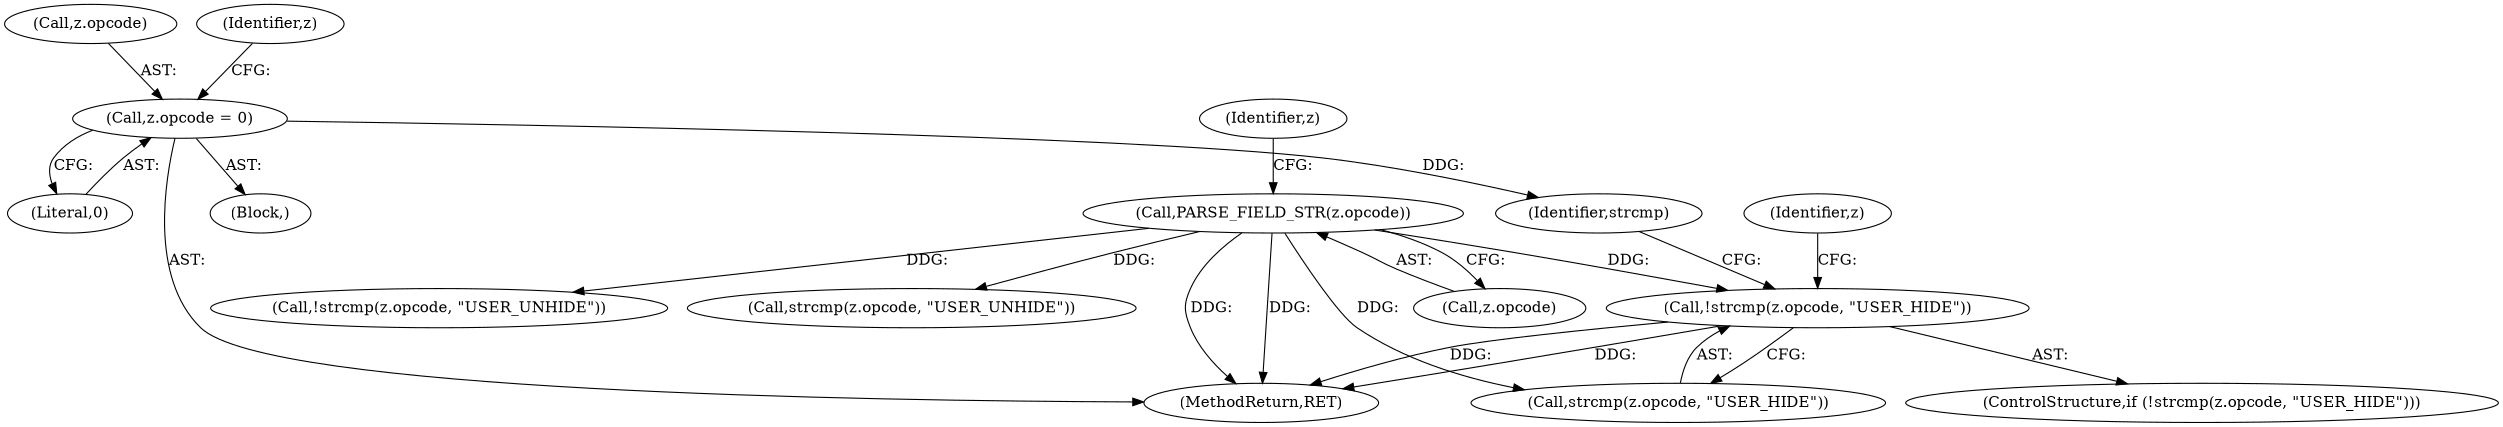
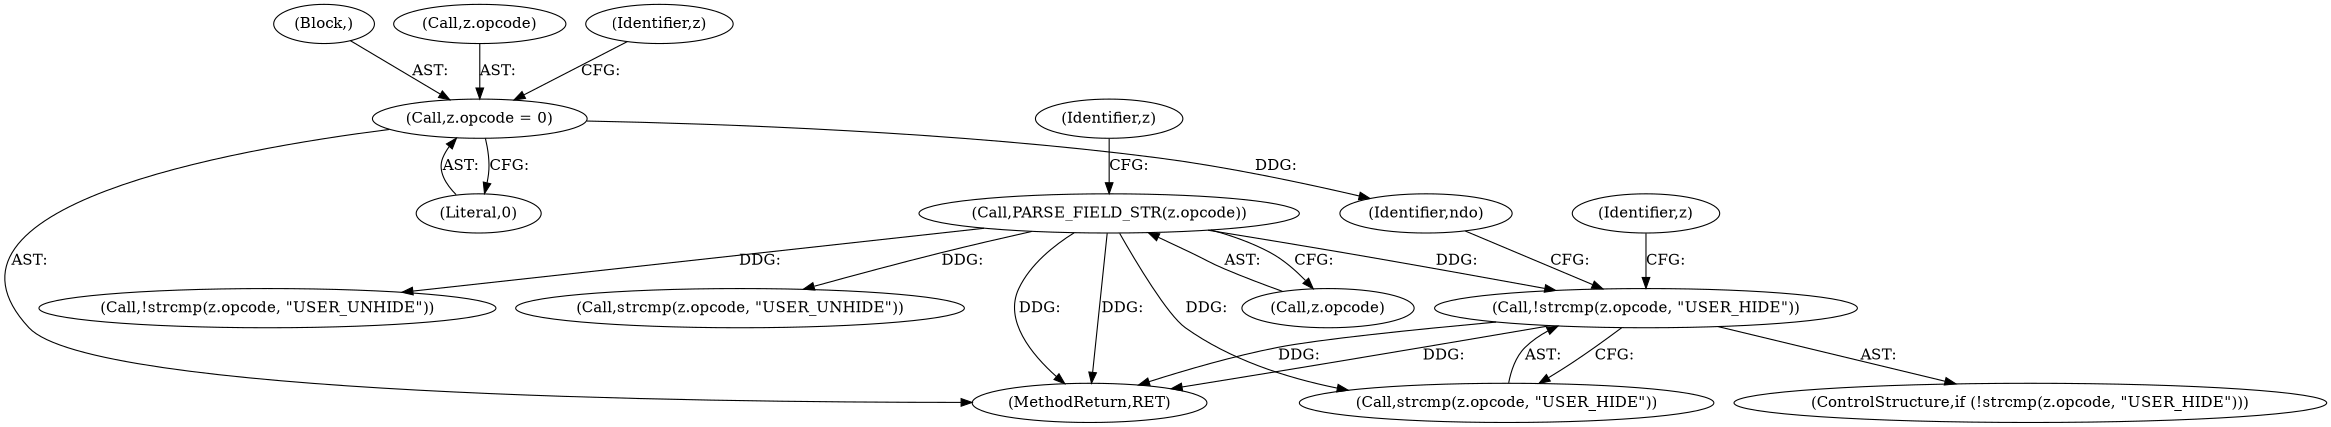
(217, 162) -> (395, 67)
(1599, 213) -> (1426, 213)
